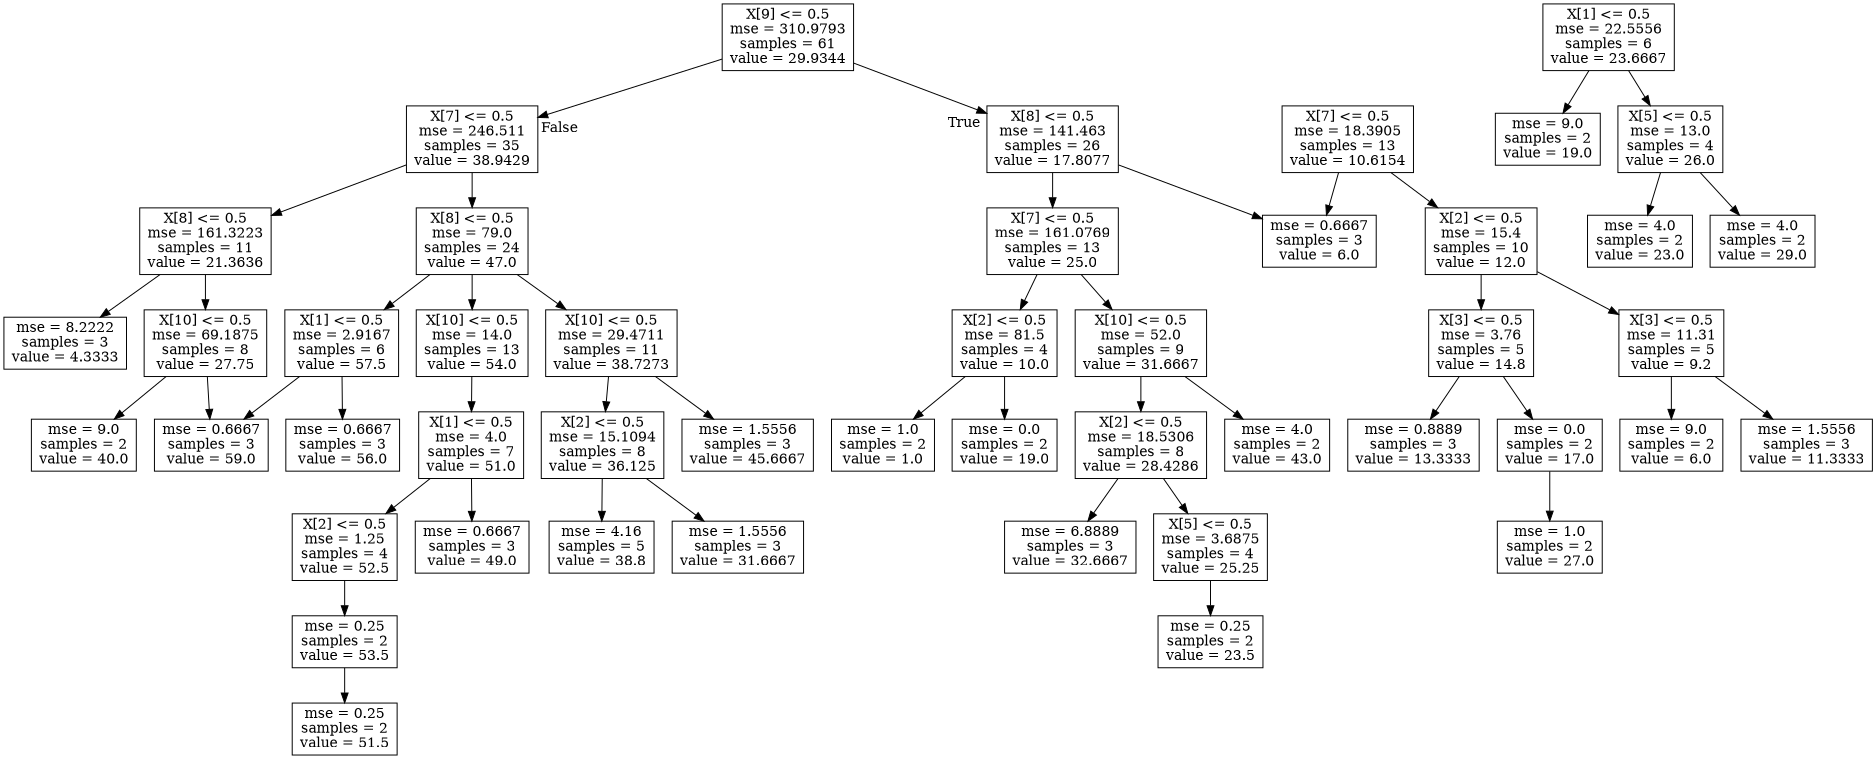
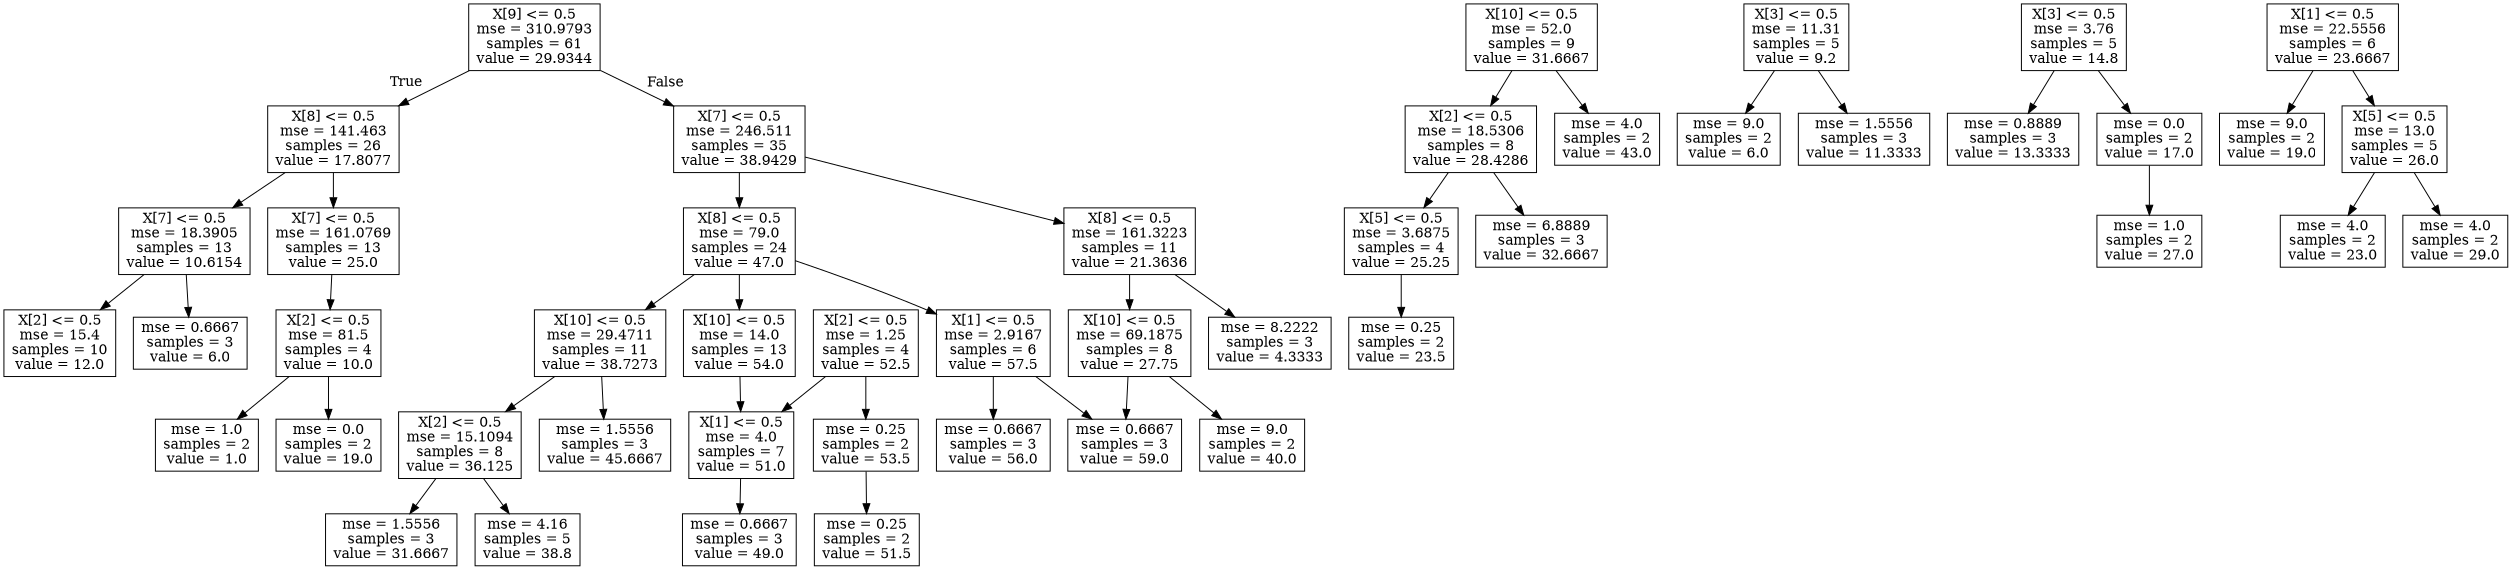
(1670, 139) -> (2395, 139)
(1186, 190) -> (263, 187)
(1481, 287) -> none
(1093, 288) -> none
(1574, 291) -> none
(412, 493) -> (808, 391)
